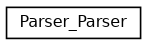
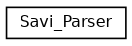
(74, 23) -> (66, 23)
